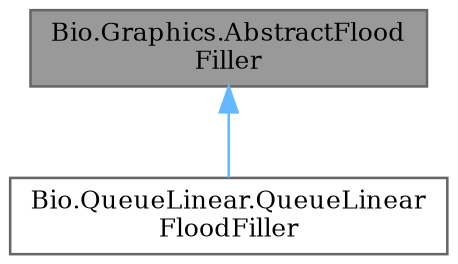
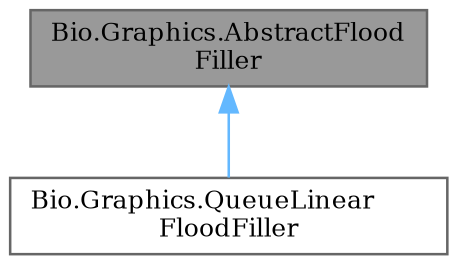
(229, 216) -> (229, 216)
